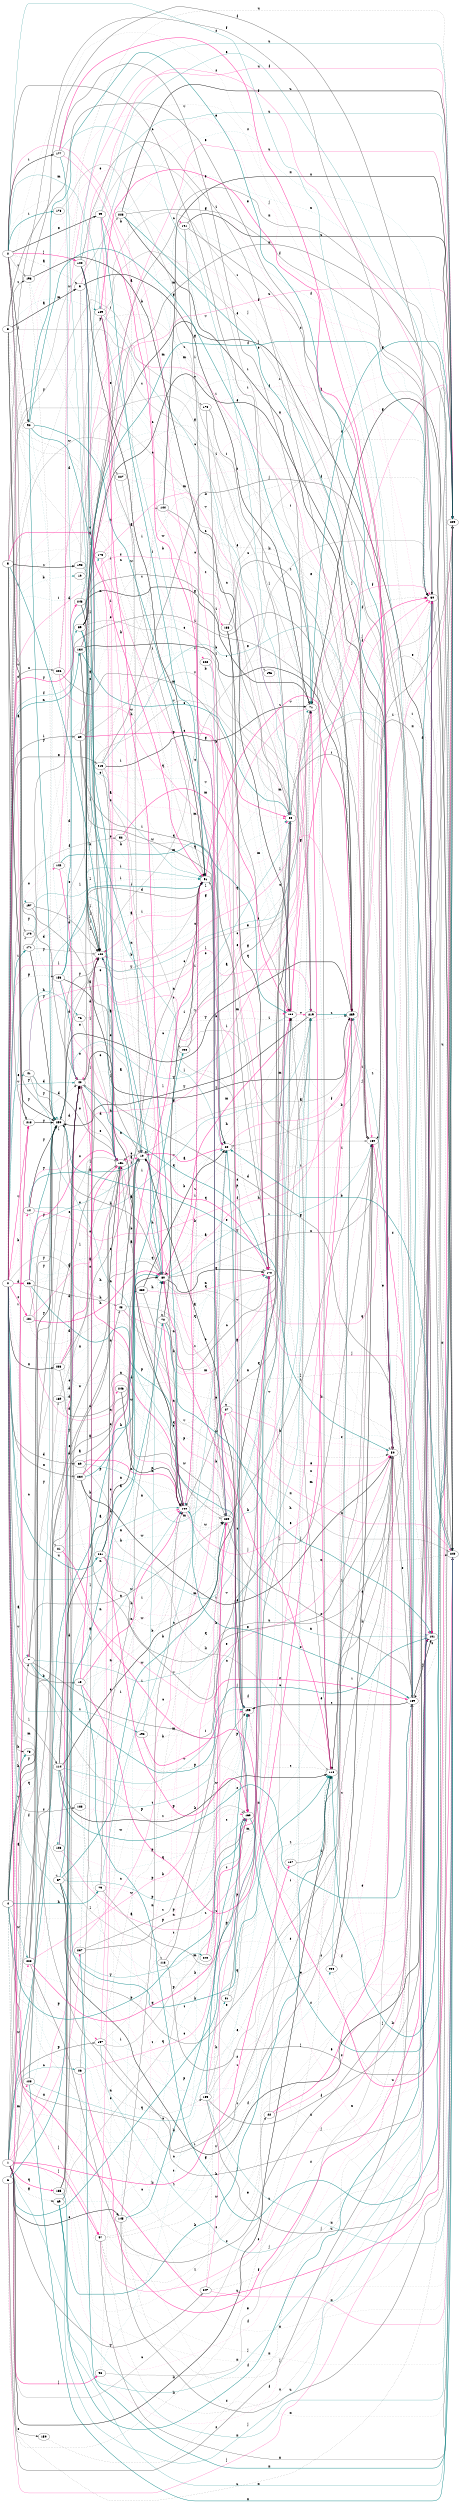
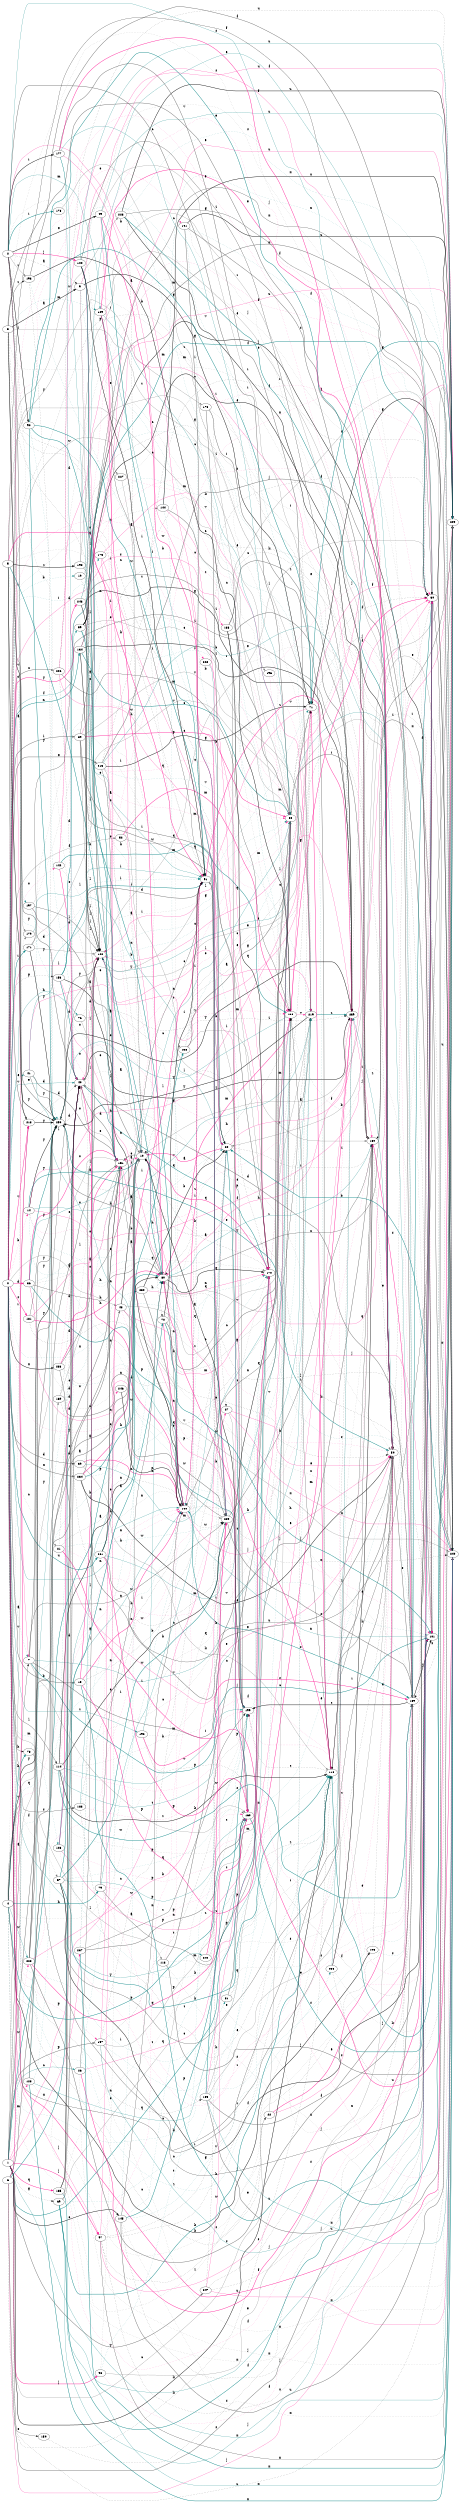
(87, 790) -> (87, 790)
(29, 1080) -> (29, 1080)
(89, 1592) -> (89, 1592)
(291, 1863) -> none
none -> (373, 1950)
